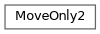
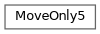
(50, 17) -> (50, 17)
